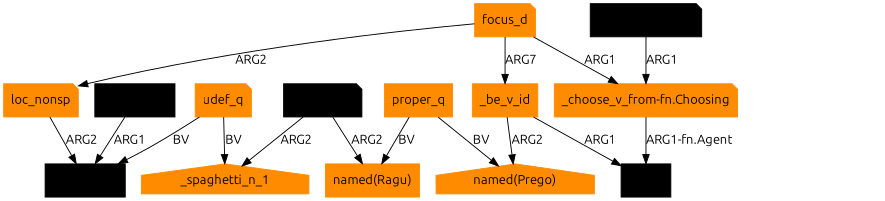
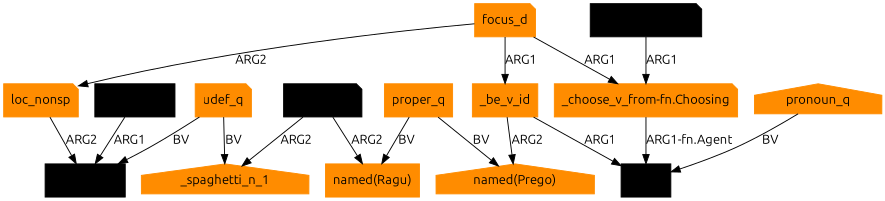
(521, 60) -> (521, 60)
none -> (818, 100)
